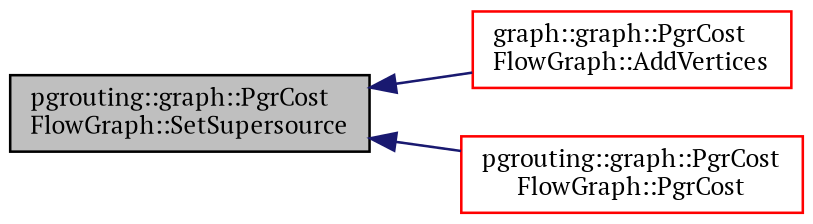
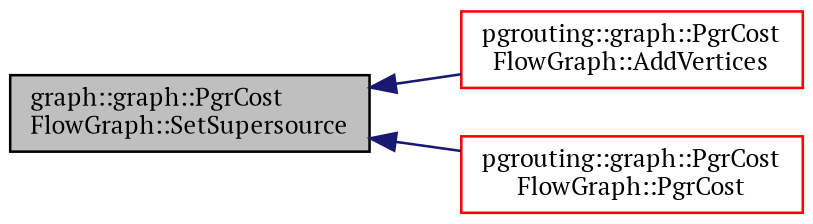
(632, 50) -> (632, 50)
(190, 113) -> (190, 113)
